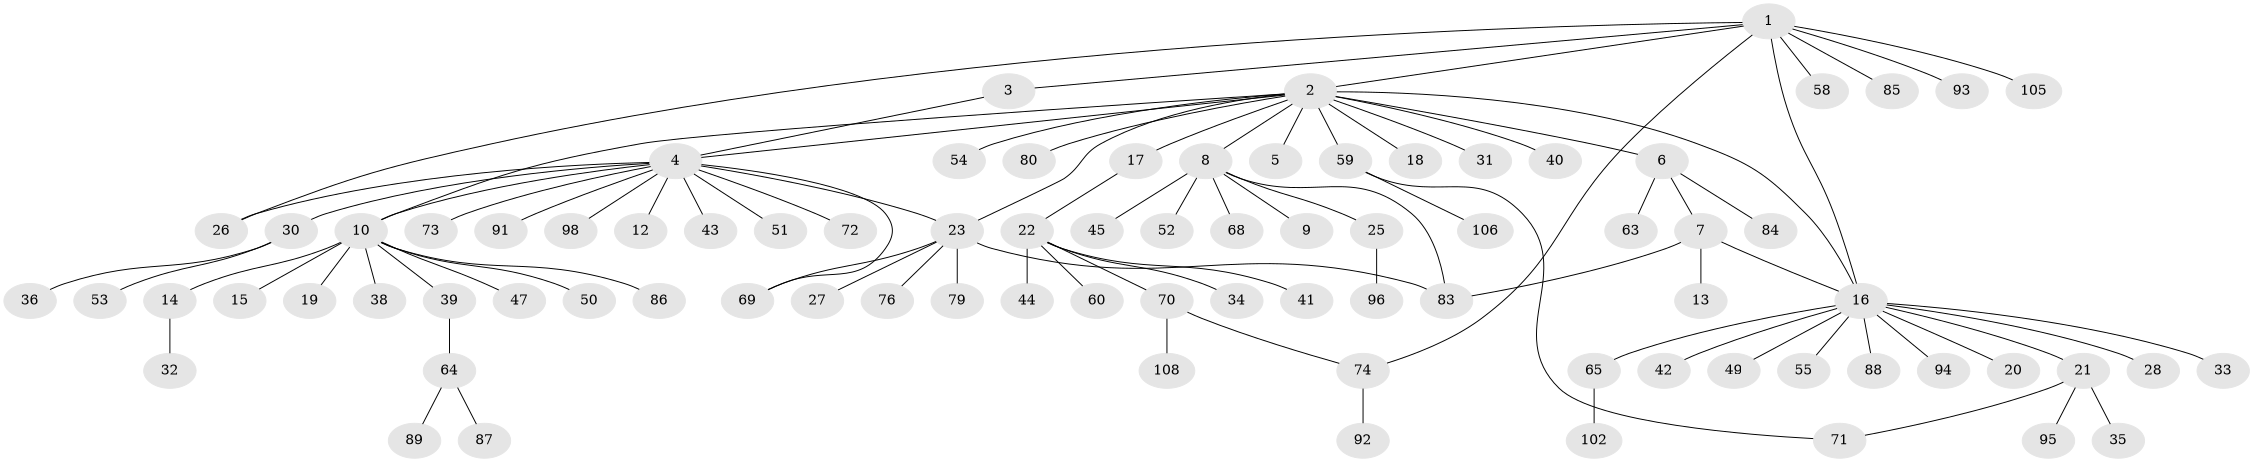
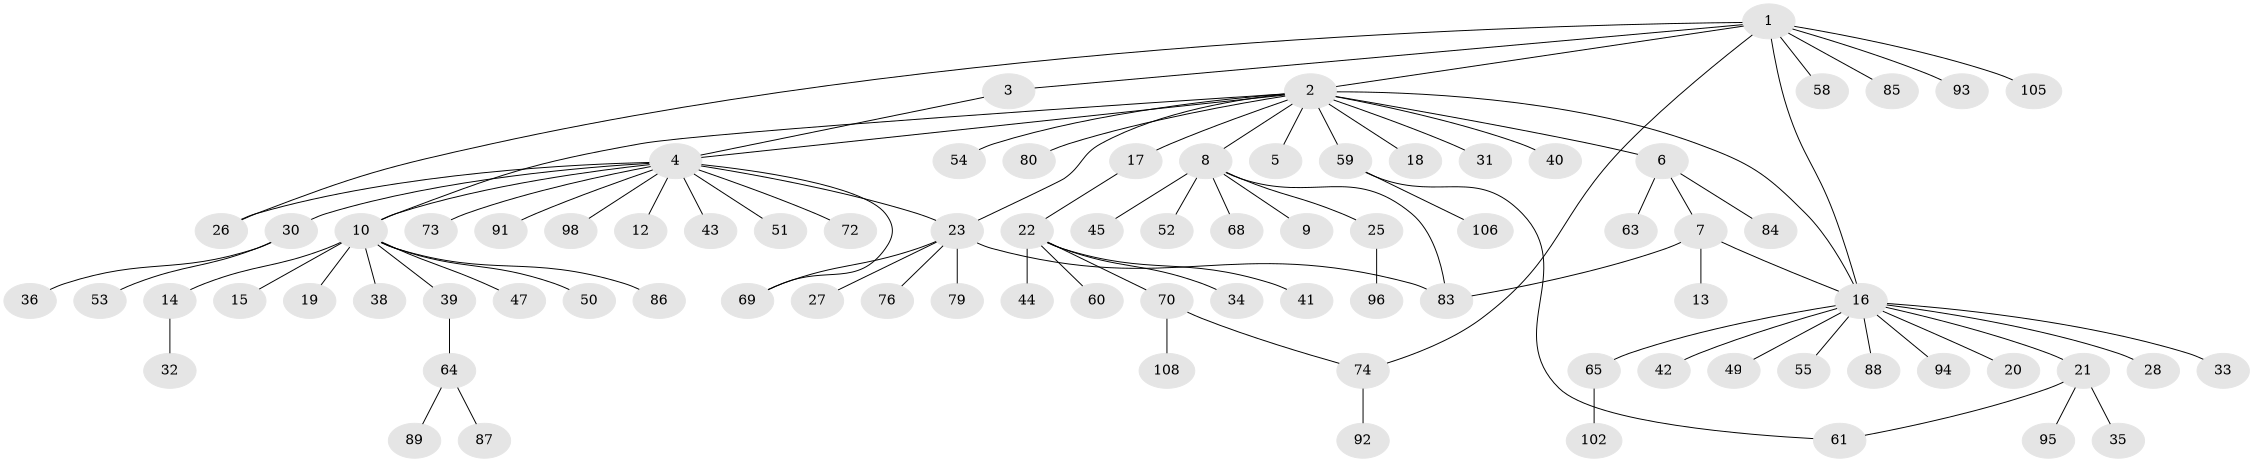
(1840, 441) -> (1840, 441)
